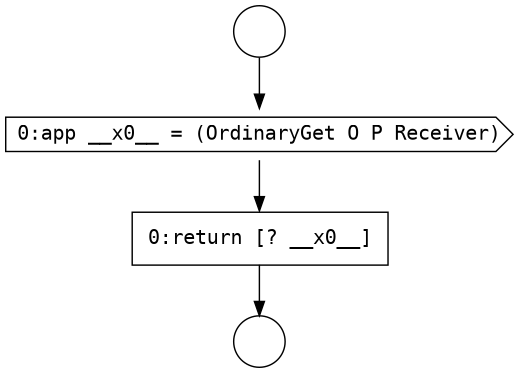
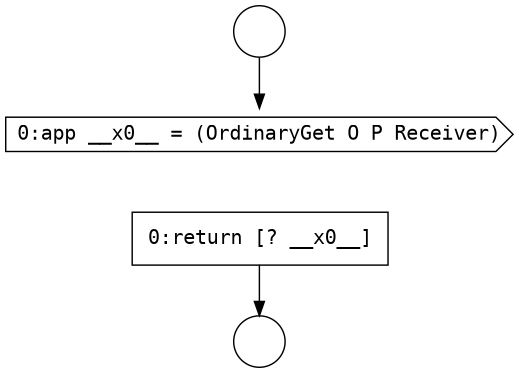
(259, 178) -> none
